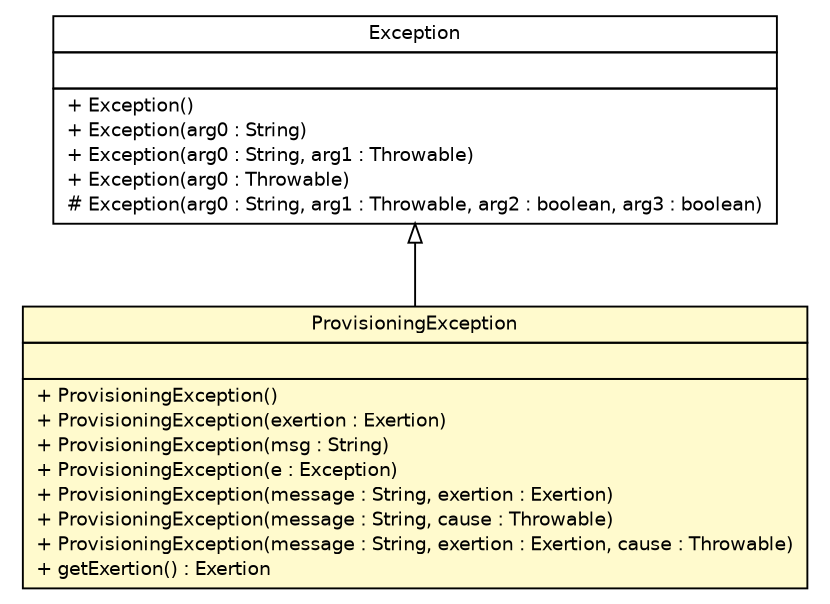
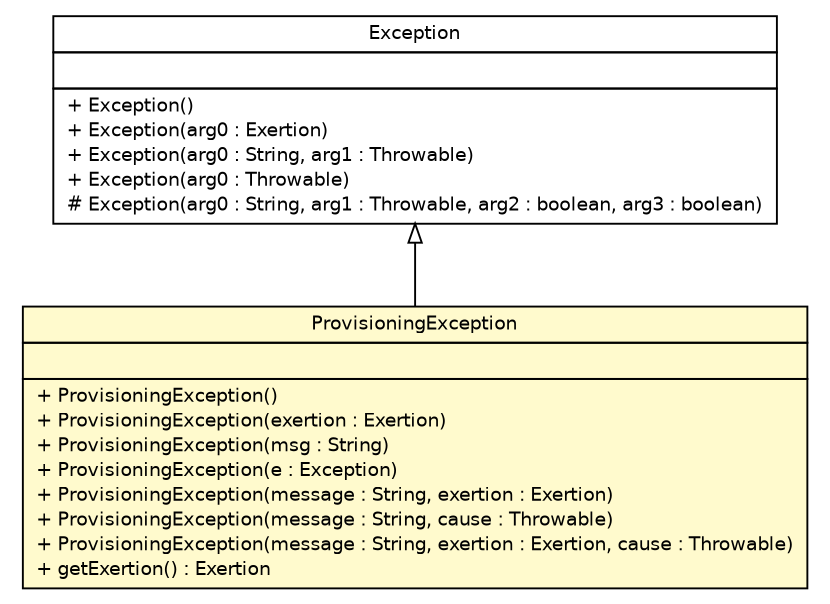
(188, 130) -> (198, 130)
